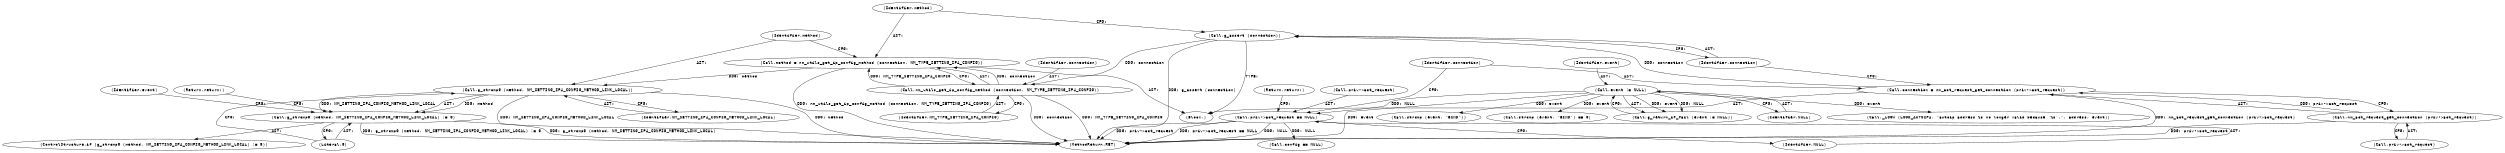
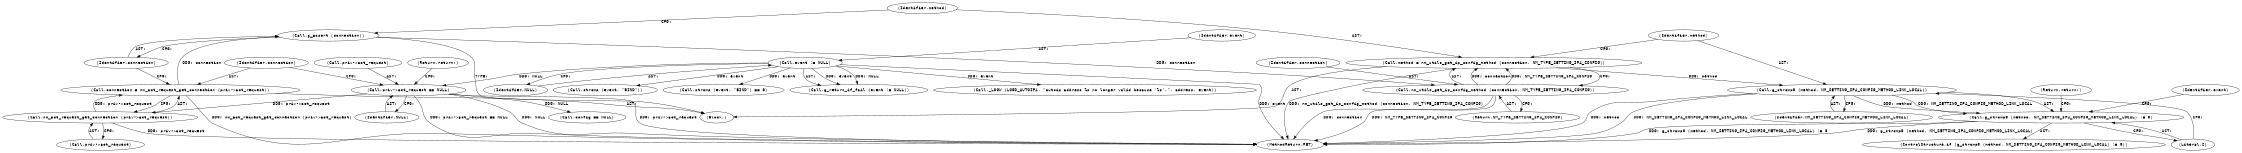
(1169, 100) -> none
none -> (261, 103)
(1618, 110) -> none
(949, 117) -> (1517, 117)
(333, 145) -> (2193, 145)
